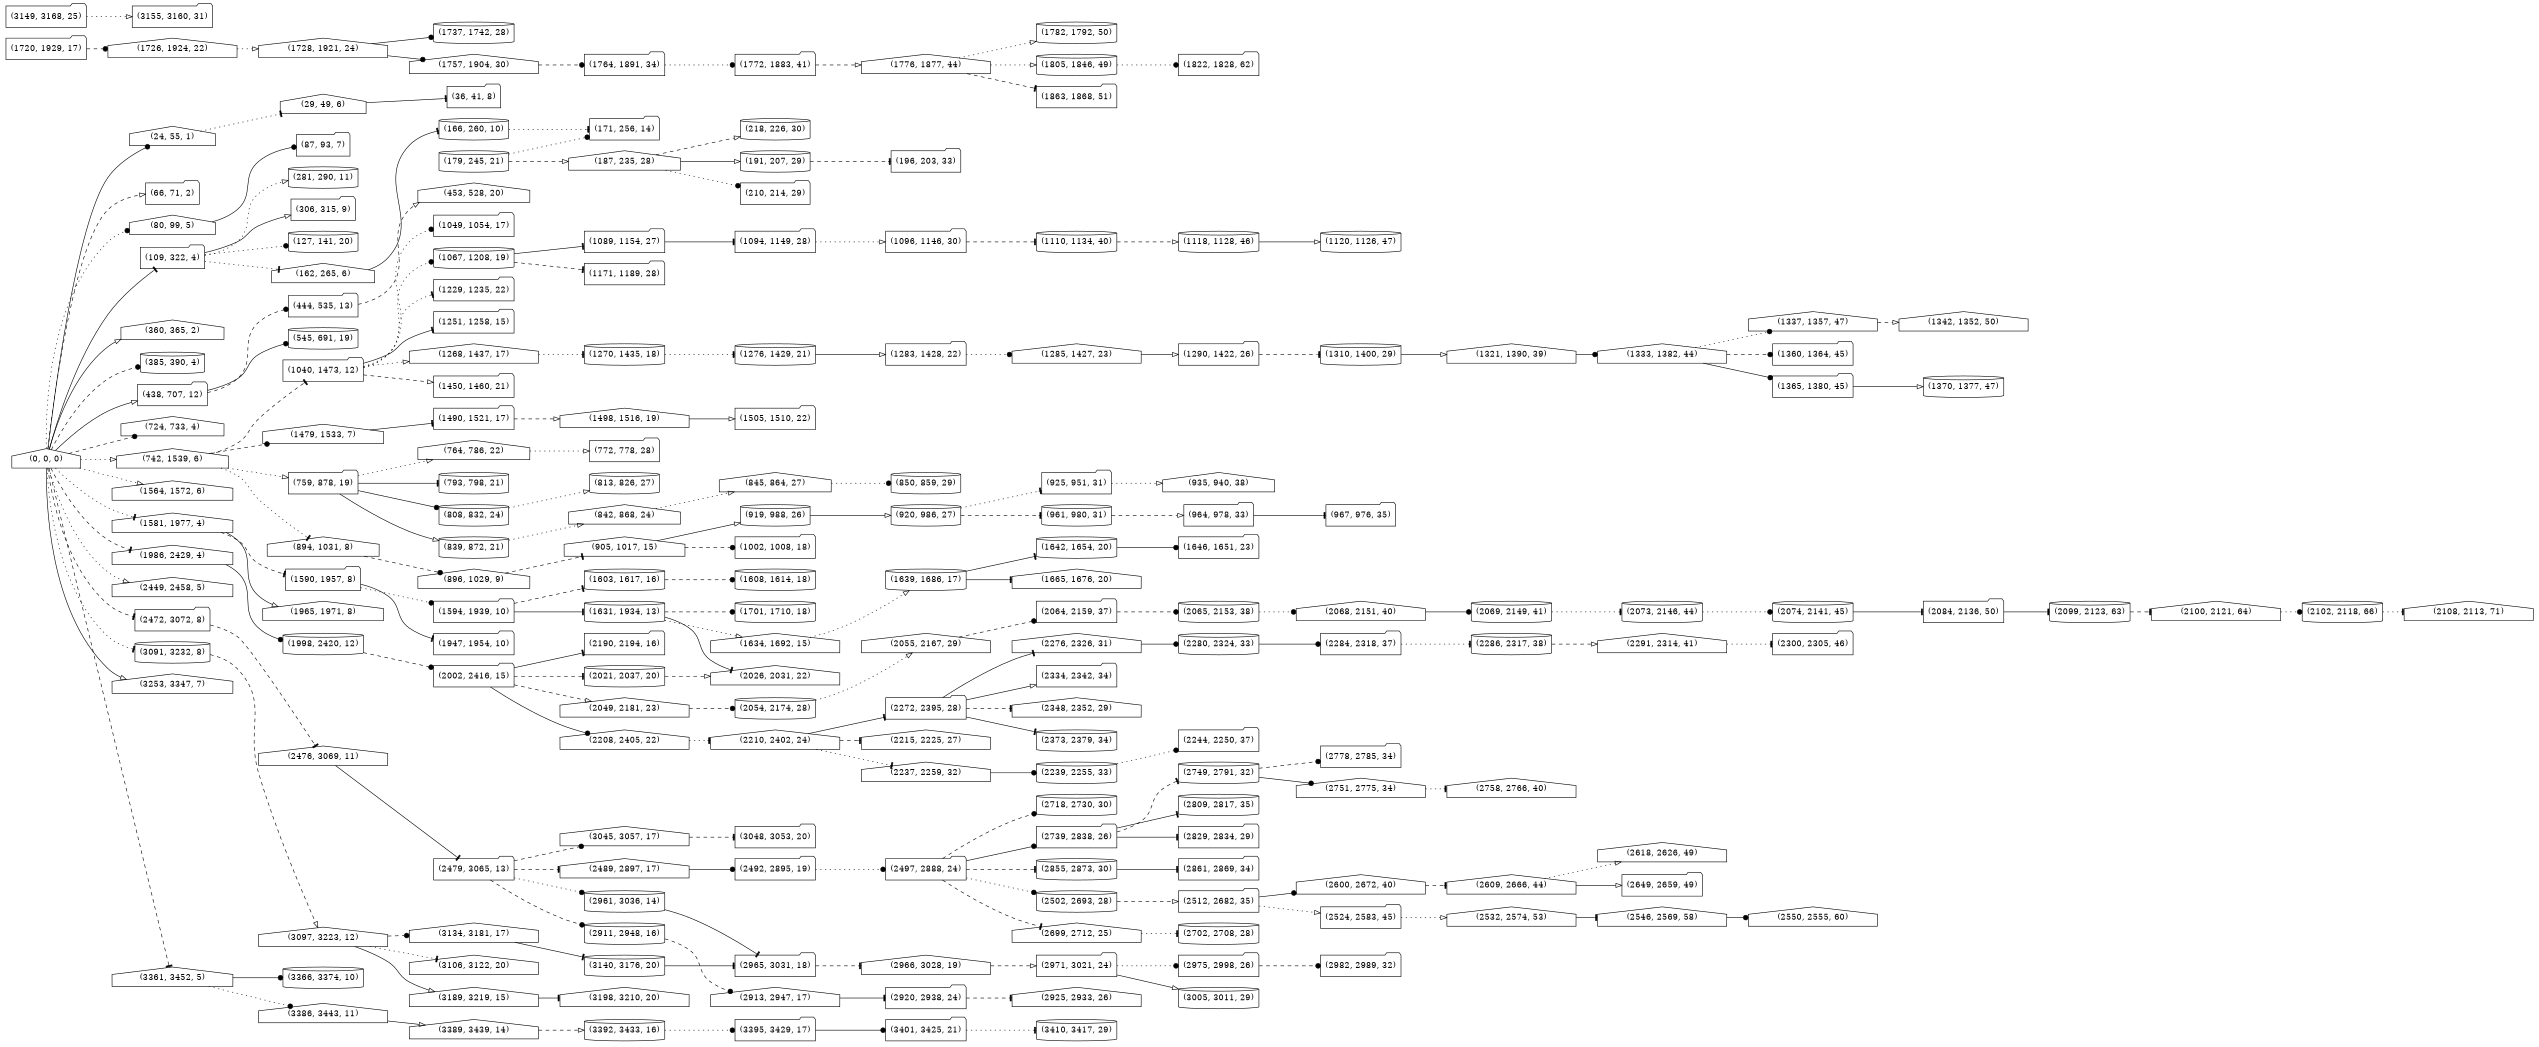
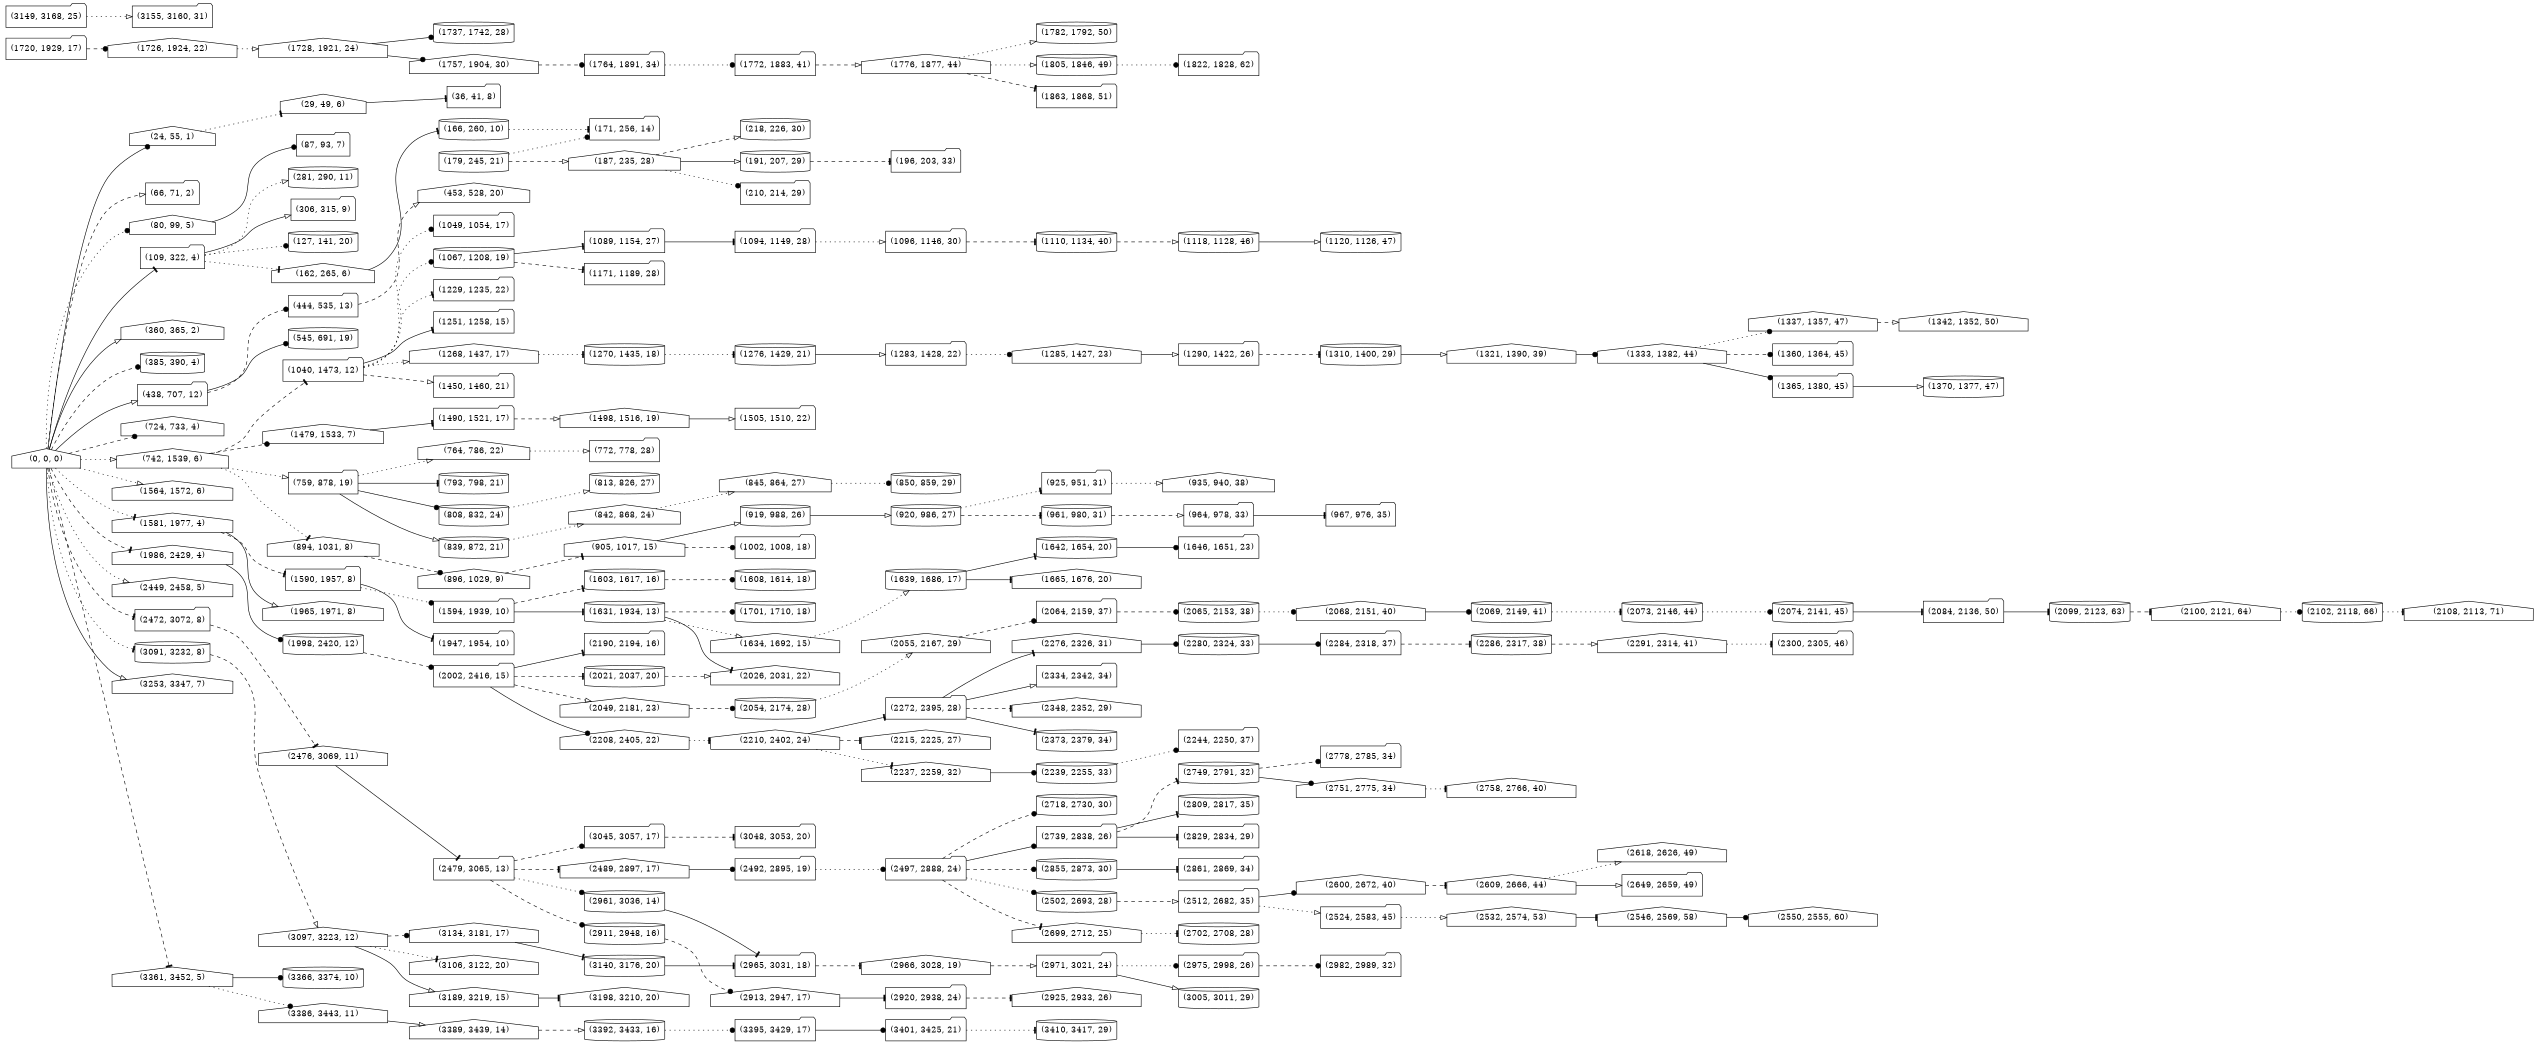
(1434, 644) -> (1434, 644)
(625, 837) -> (625, 837)
(1000, 869) -> (999, 869)
